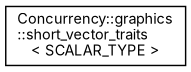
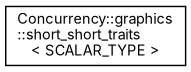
(96, 36) -> (96, 36)
